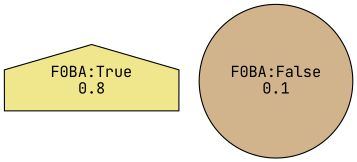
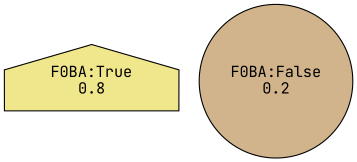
(276, 81) -> (276, 81)
